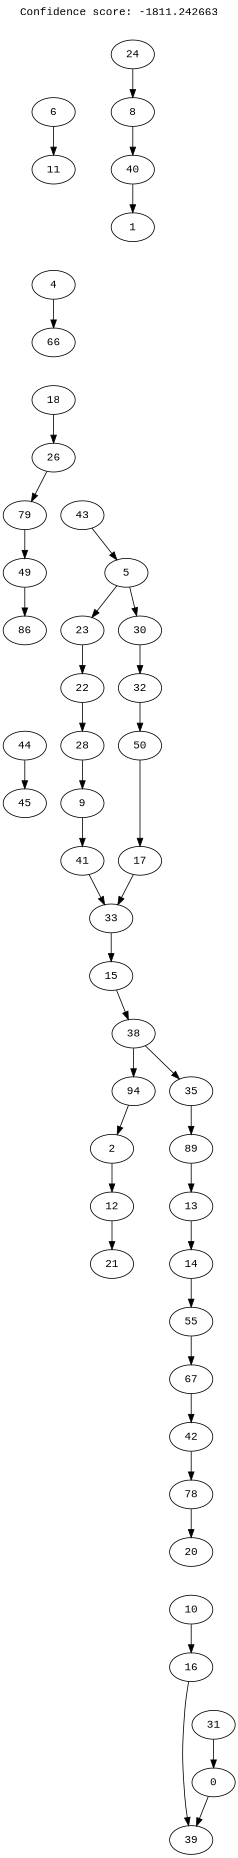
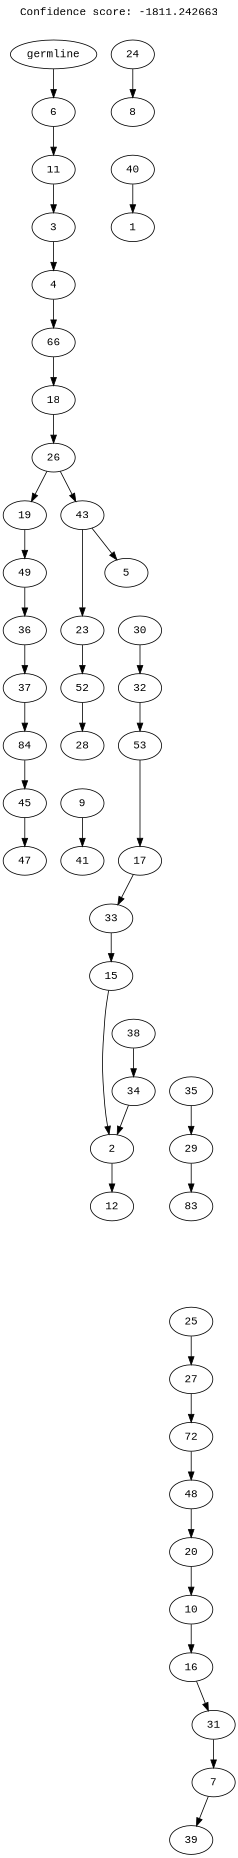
none -> (54, 54)
(133, 137) -> none
none -> (54, 227)
none -> (54, 367)
none -> (66, 483)
(25, 515) -> (25, 515)
(107, 598) -> (82, 569)
(132, 598) -> none
(25, 630) -> (25, 630)
none -> (25, 688)
(82, 688) -> (82, 688)
(25, 746) -> (25, 746)
(140, 746) -> (140, 746)
(82, 770) -> none
none -> (25, 861)
(95, 886) -> none
(121, 1001) -> (103, 1058)
(159, 1060) -> none
(134, 1091) -> (134, 1091)
(191, 1149) -> (191, 1149)
(191, 1206) -> (191, 1206)
(112, 1264) -> none
(191, 1264) -> none
(191, 1322) -> (191, 1322)
(191, 1379) -> (191, 1379)
(191, 1437) -> (191, 1437)
(191, 1494) -> (191, 1494)
none -> (191, 1577)
(183, 1750) -> (201, 1692)
(214, 1782) -> (214, 1782)
